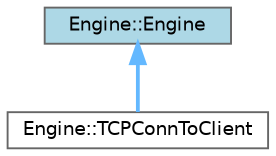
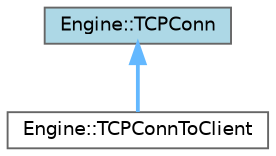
(138, 26) -> (138, 26)
